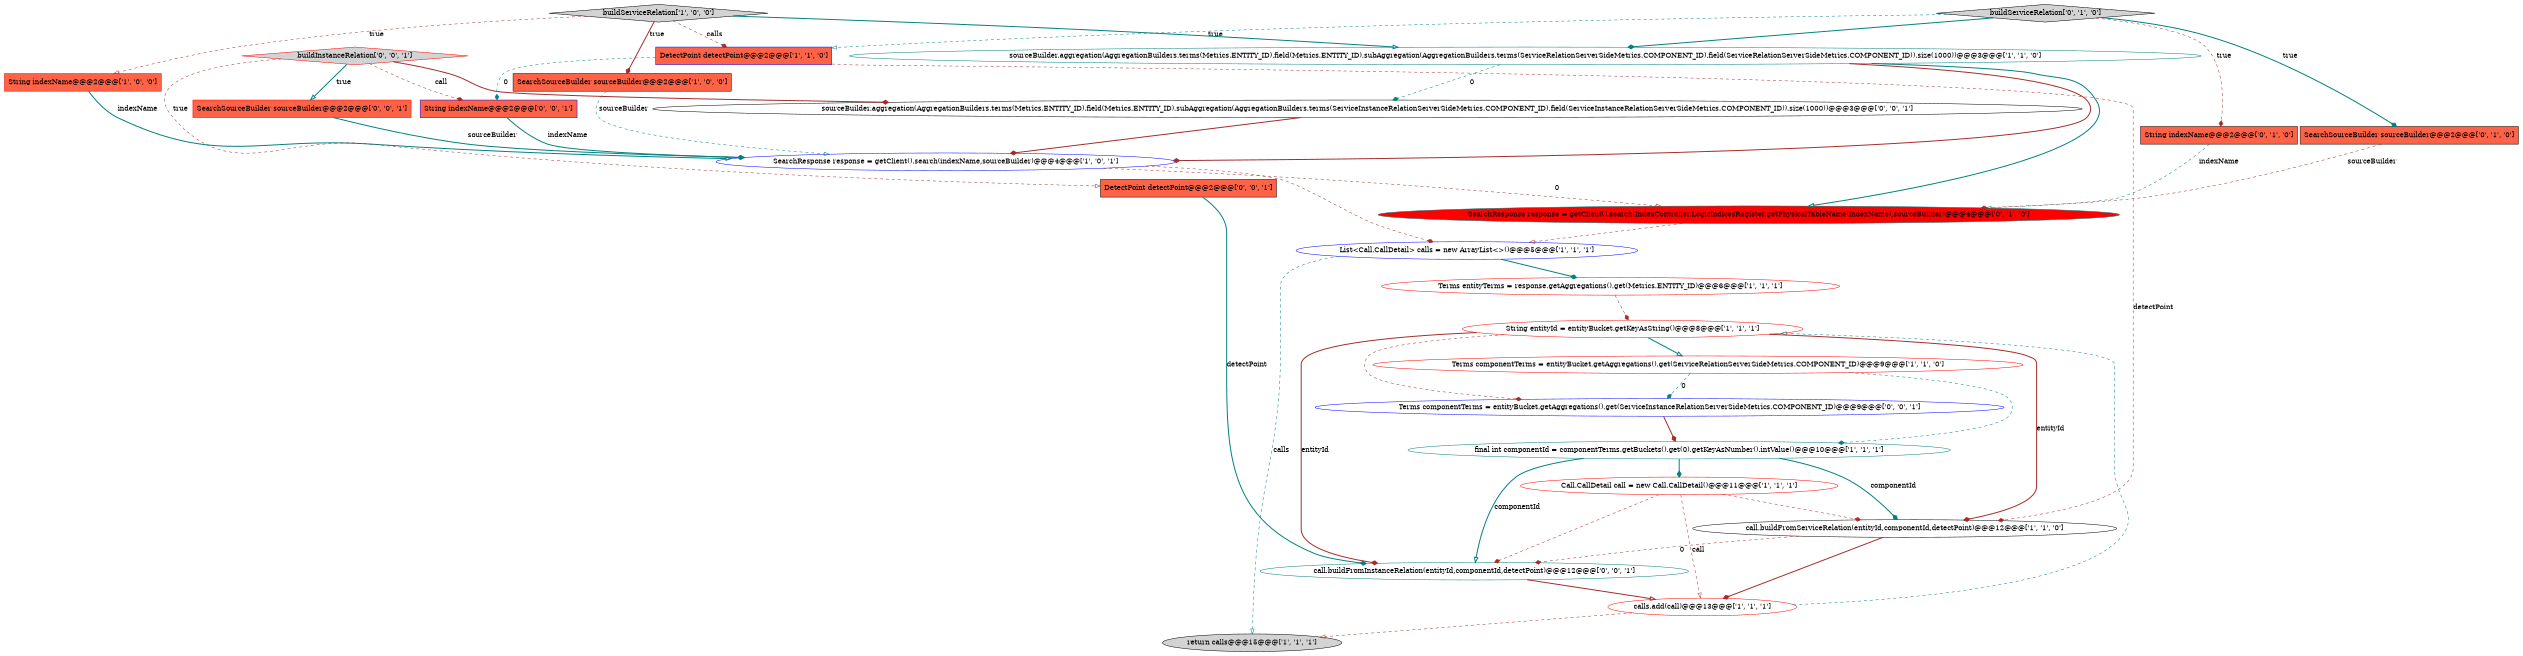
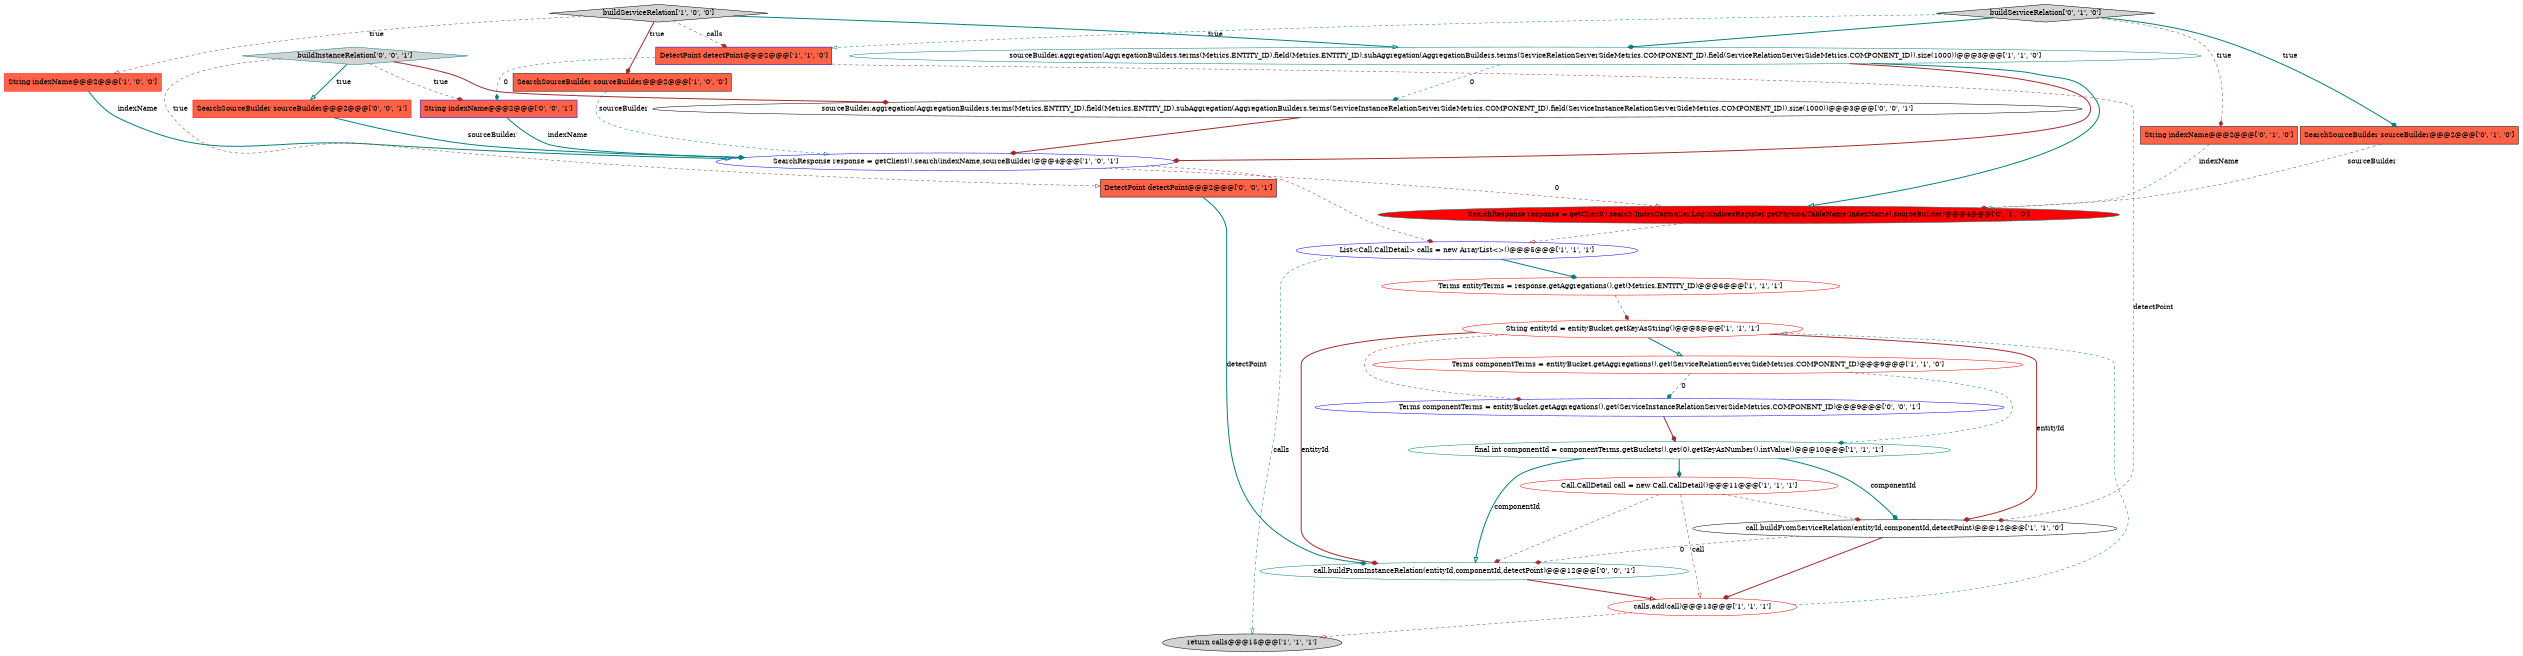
(355, 56) -> (355, 56)
(441, 82) -> (441, 82)
